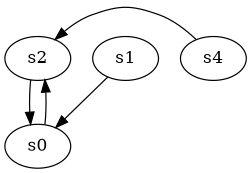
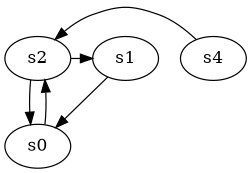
none -> (76, 58)
